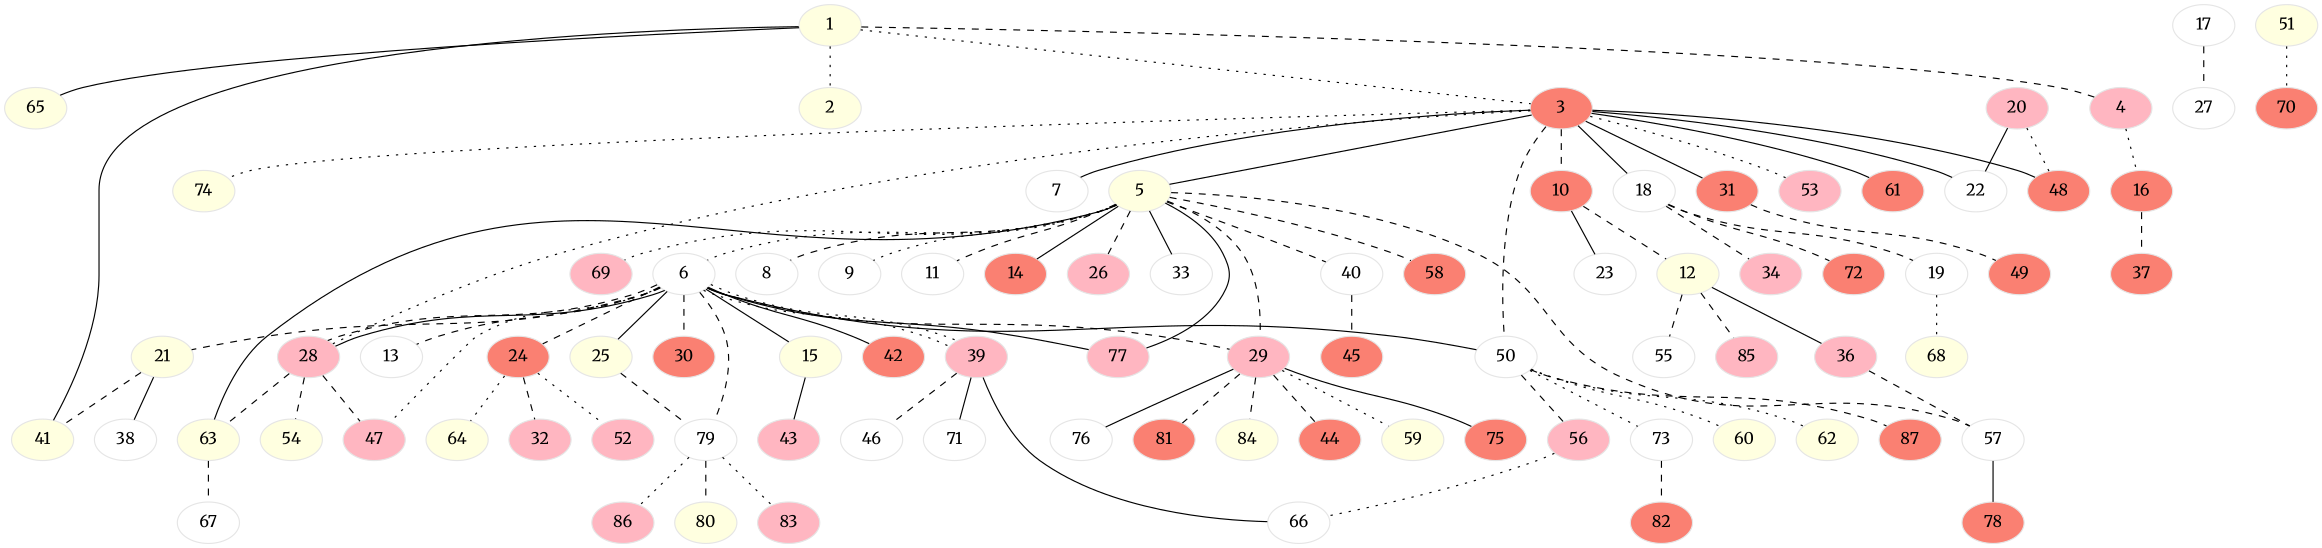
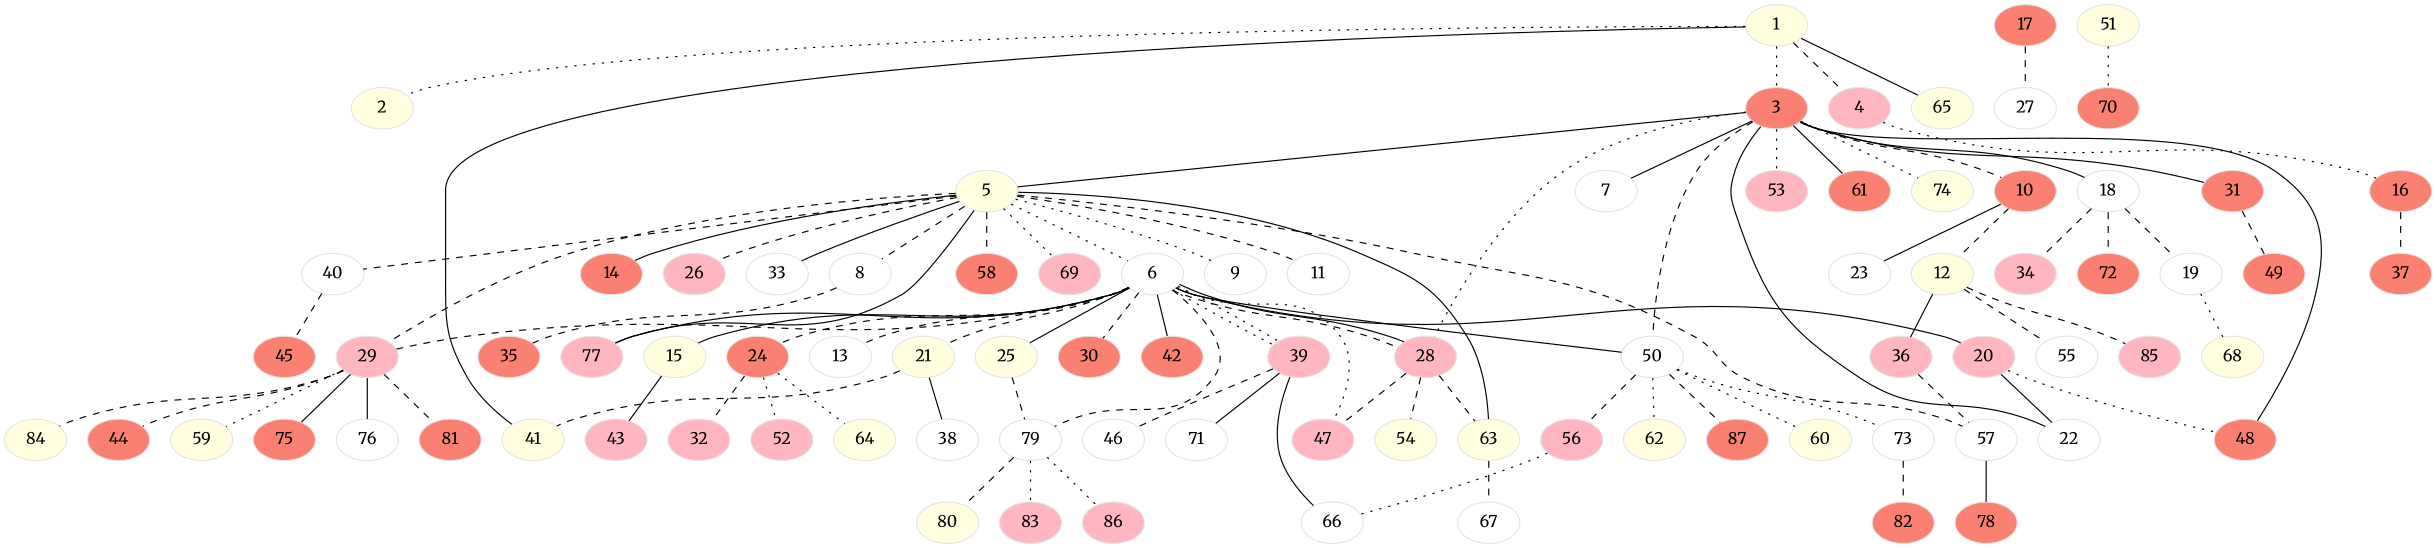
(2204, 25) -> (2025, 25)
none -> (1568, 315)
none -> (509, 357)
